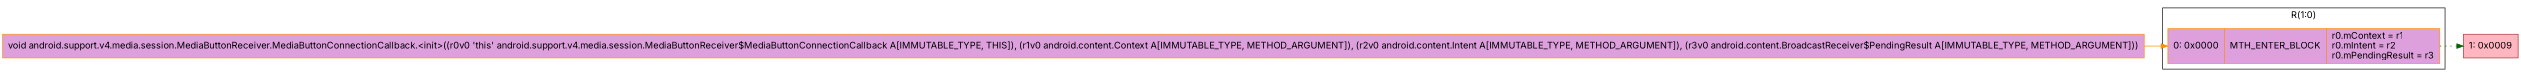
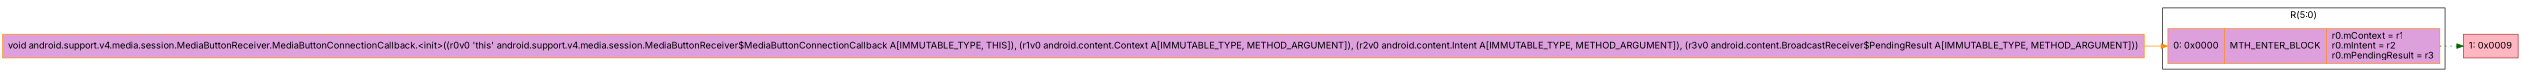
(2304, 15) -> (2304, 15)
